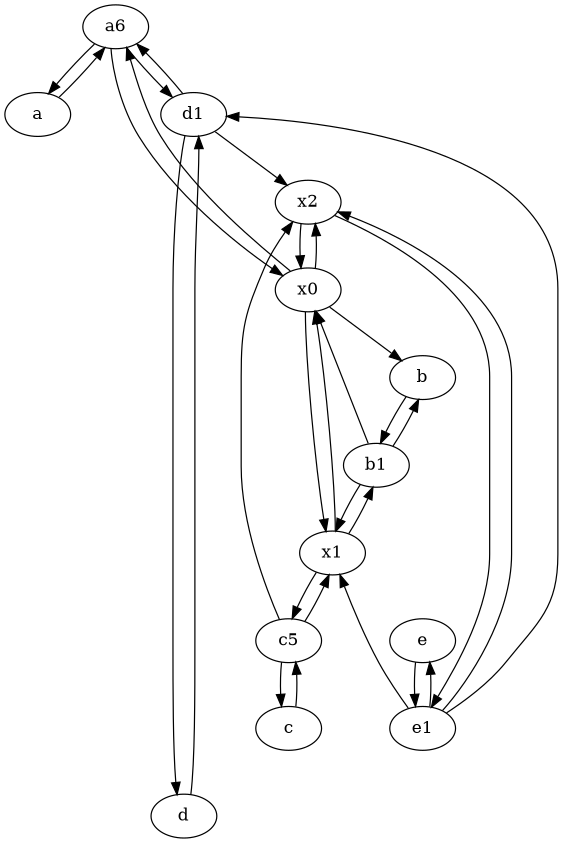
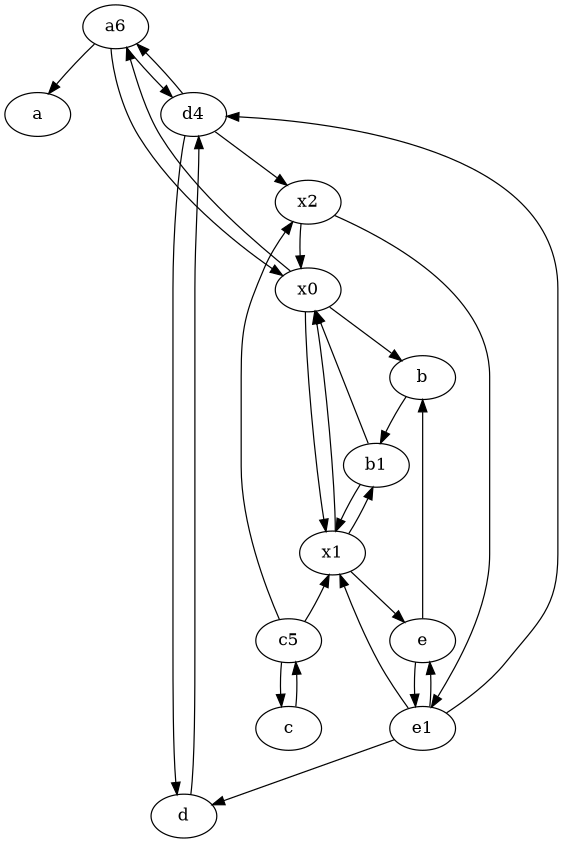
(78, 78) -> none
(194, 114) -> (194, 114)
(316, 252) -> none
(404, 429) -> (423, 515)
(512, 432) -> (309, 770)
(306, 590) -> (373, 593)
